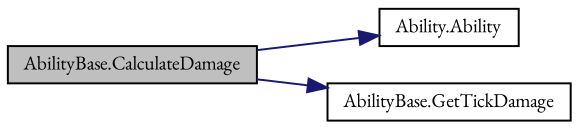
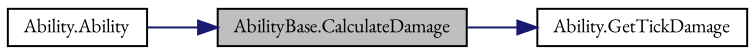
(308, 44) -> (173, 27)
(449, 102) -> (642, 27)
